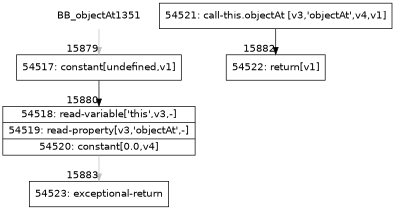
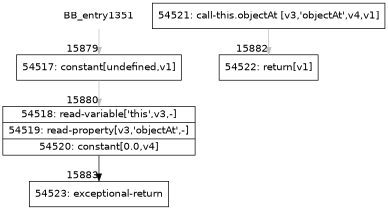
(99, 16) -> (99, 16)
(276, 38) -> (269, 38)
(99, 90) -> (99, 90)
(99, 165) -> (99, 165)
